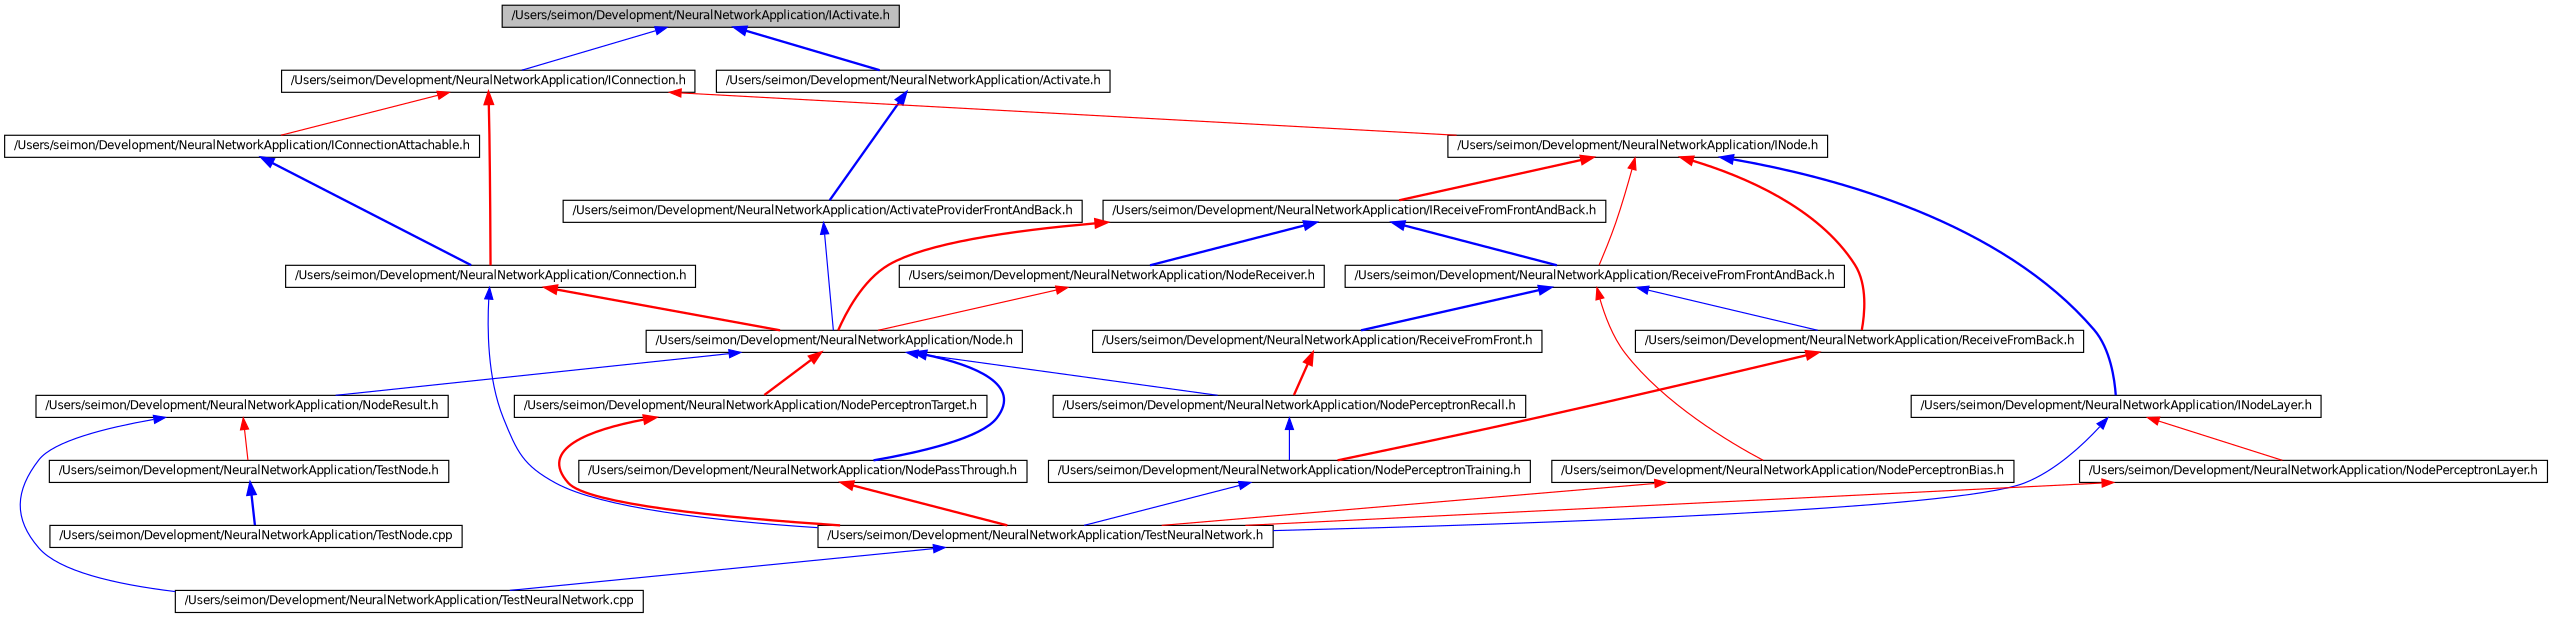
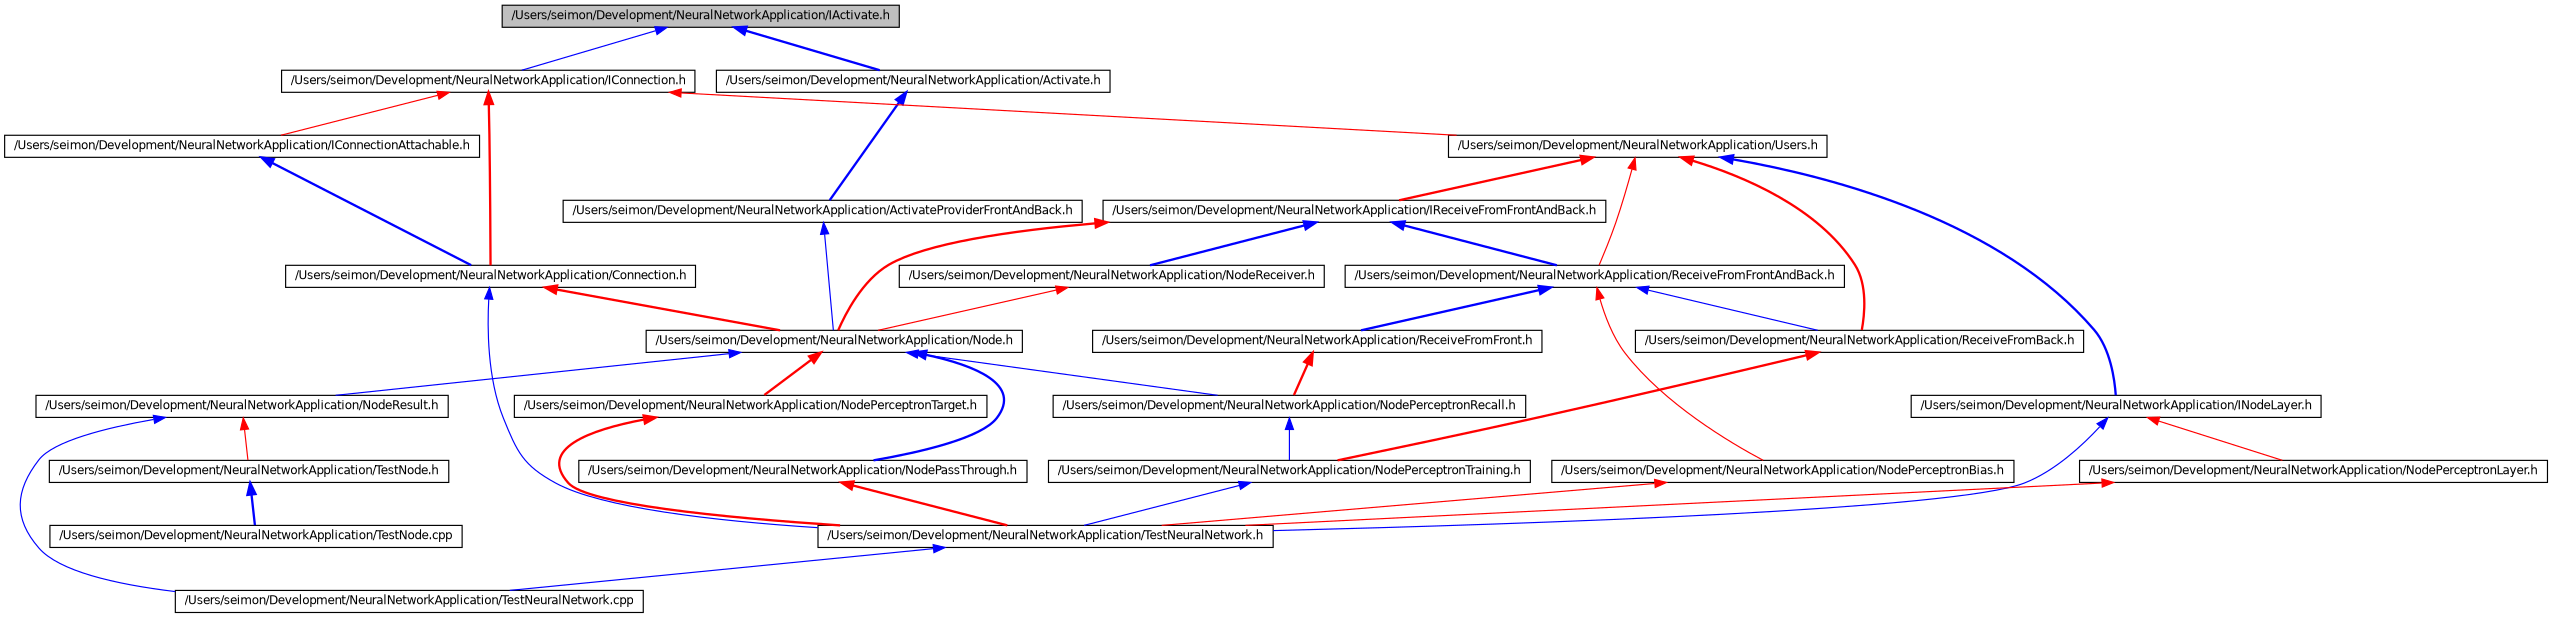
(1638, 146) -> (1638, 146)
